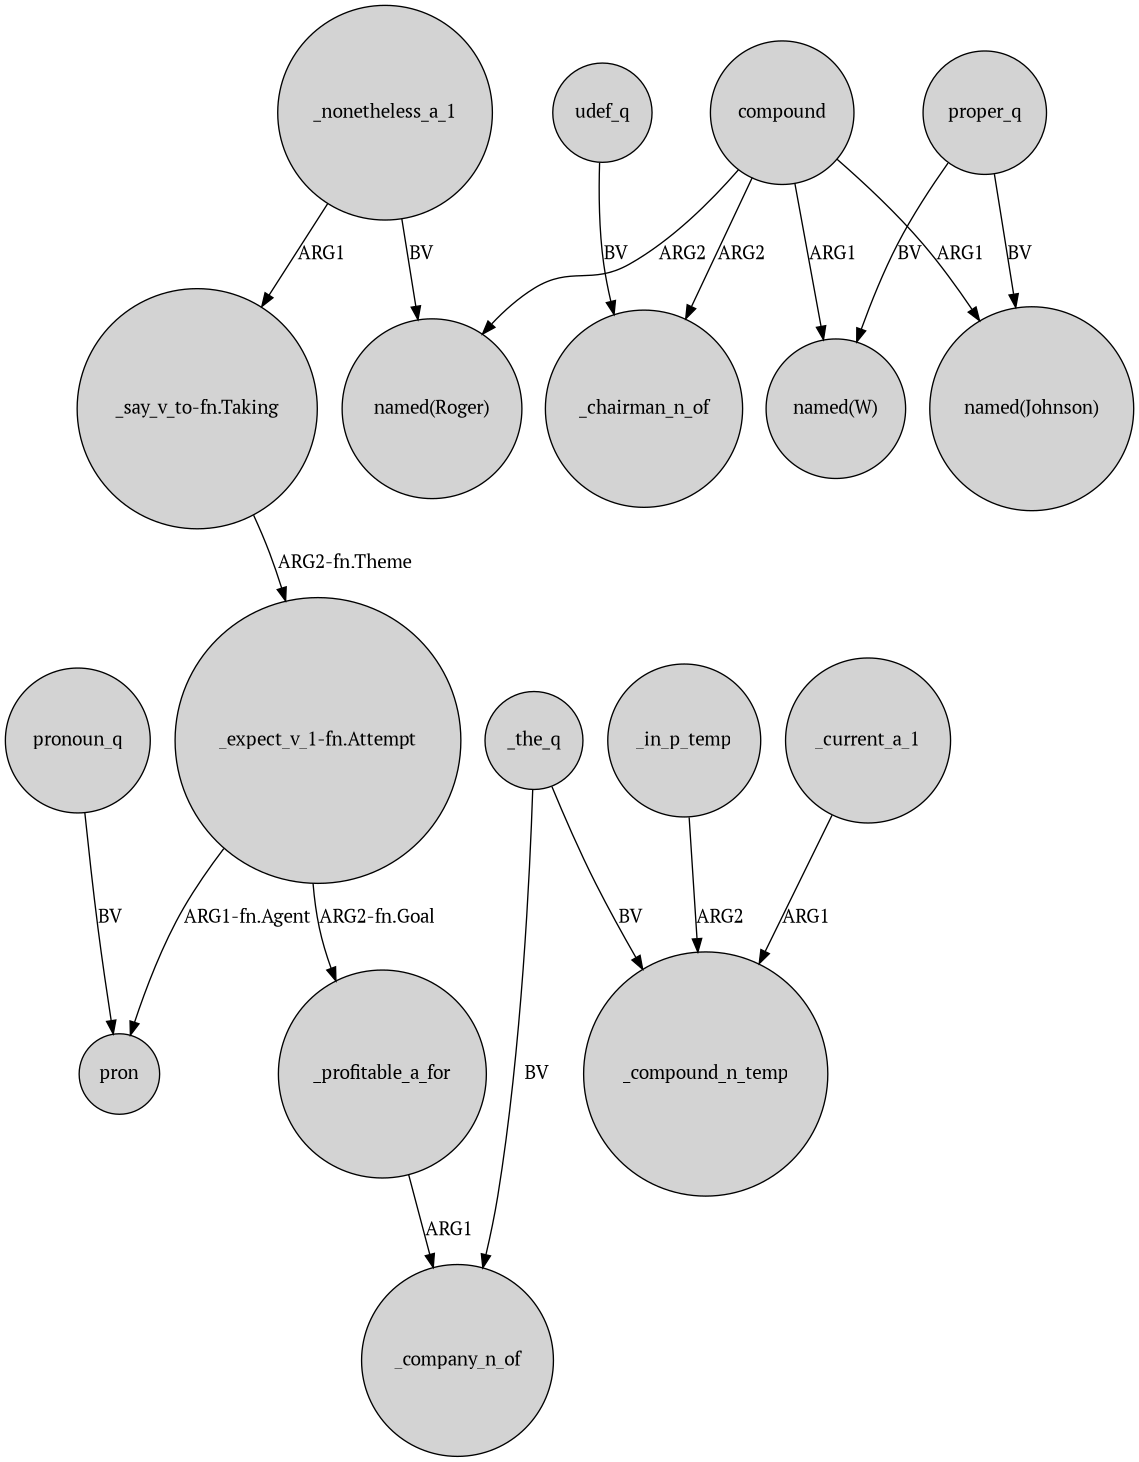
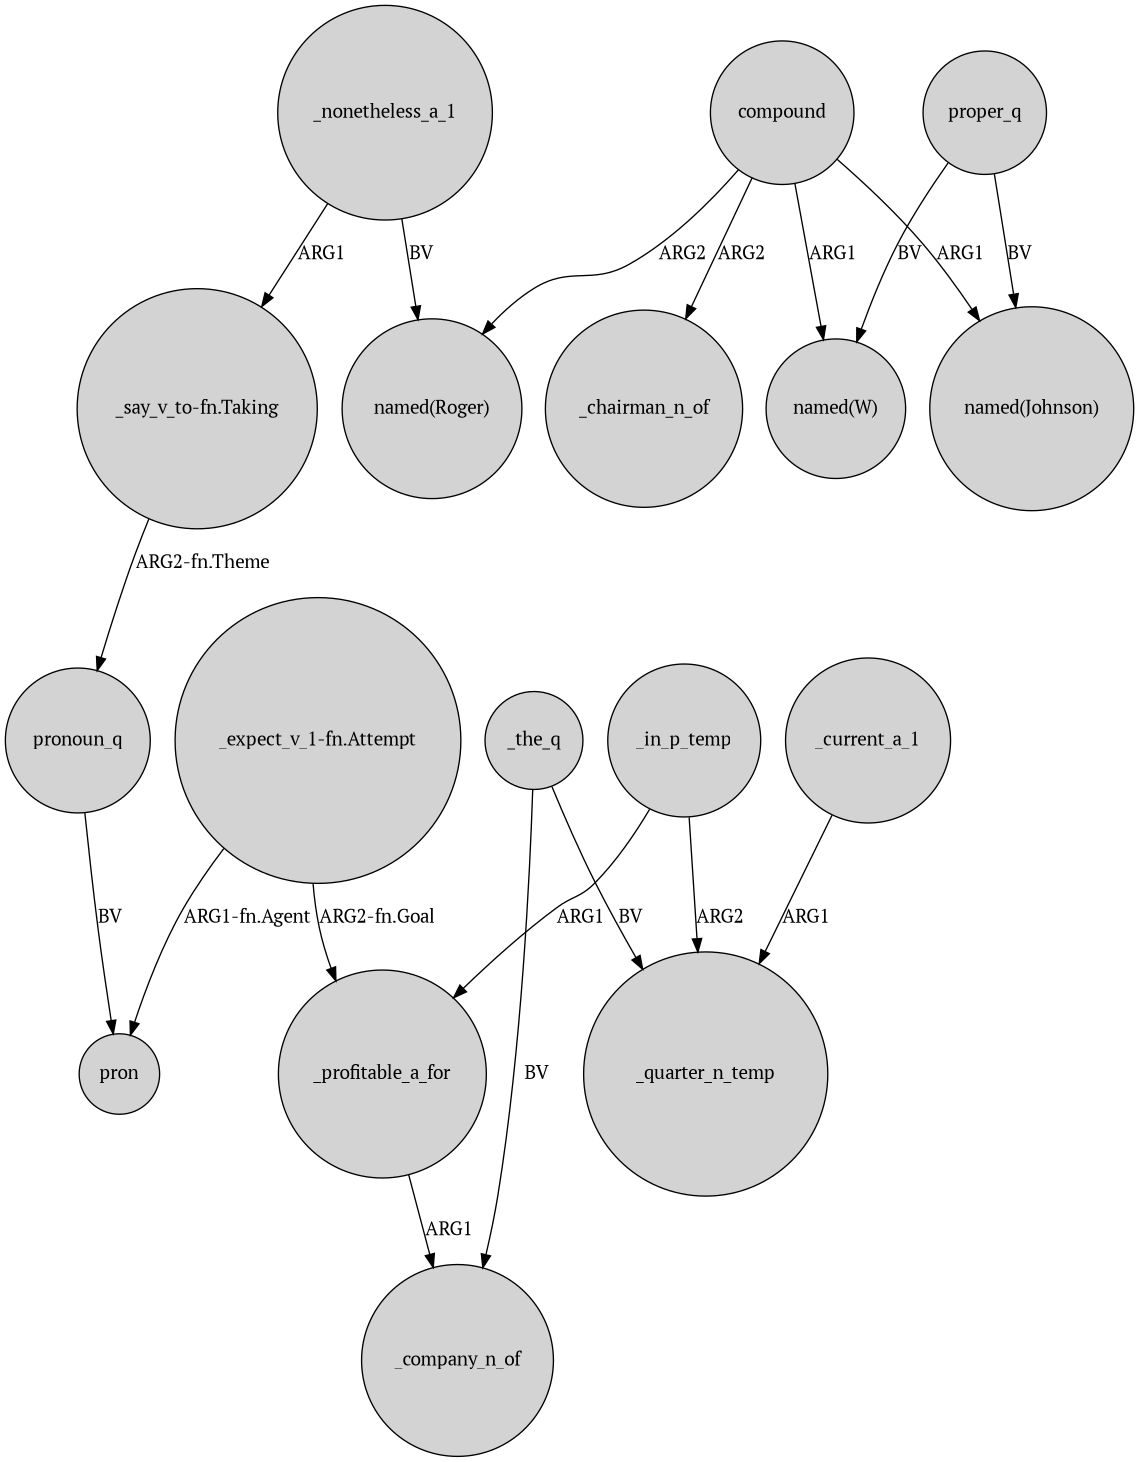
(602, 113) -> none
(269, 551) -> (123, 588)
none -> (563, 904)
(706, 1074) -> (706, 1074)
